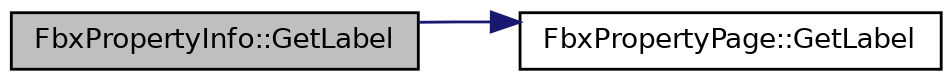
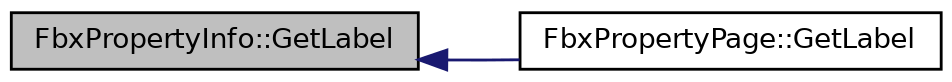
(455, 22) -> (484, 60)
